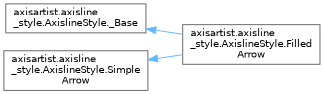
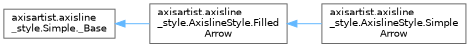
(76, 18) -> (59, 24)
(170, 57) -> (309, 24)
